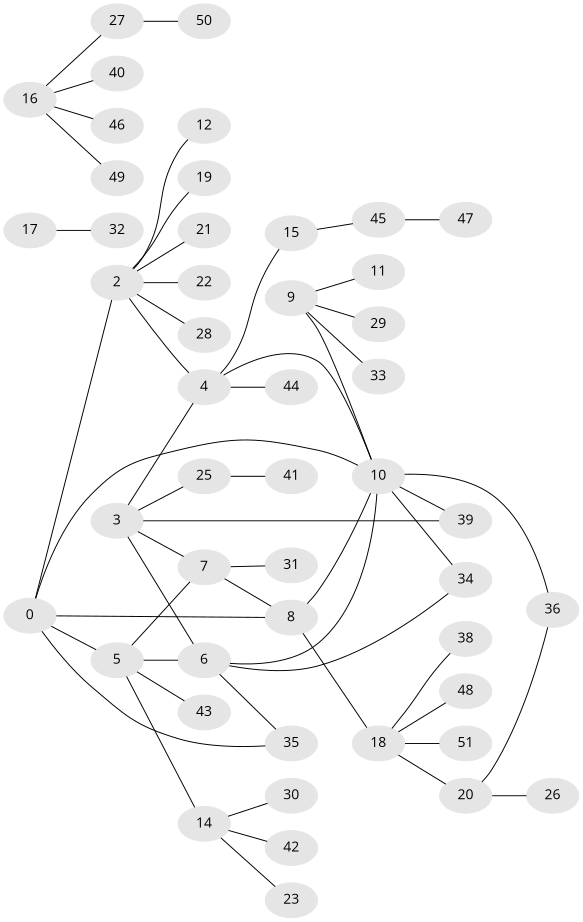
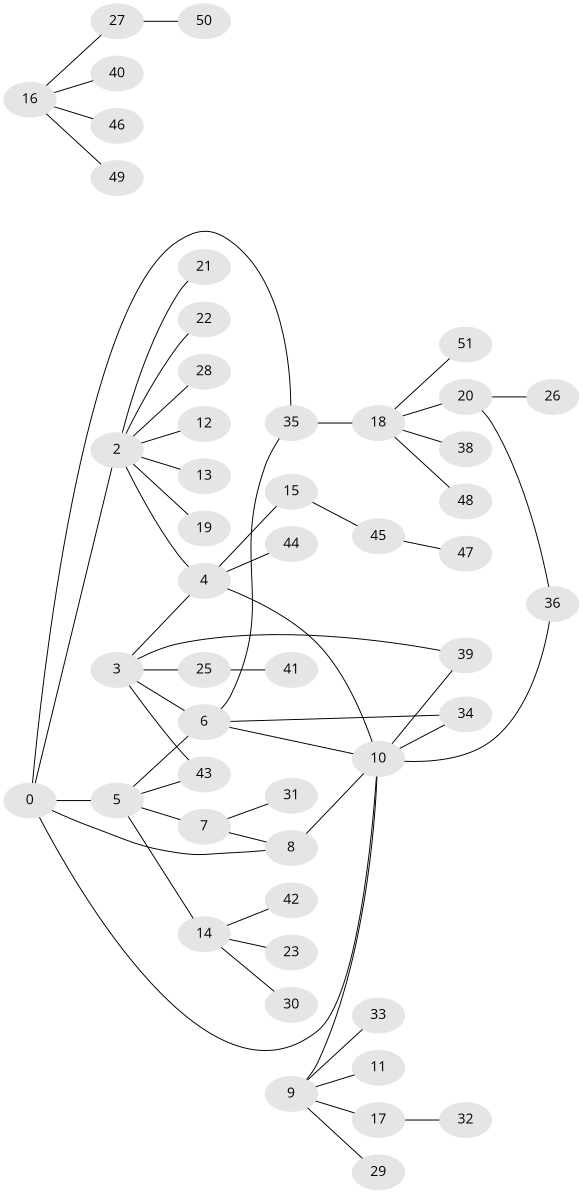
none -> (204, 476)
(161, 544) -> (158, 724)
(335, 680) -> (335, 423)
none -> (335, 1107)
